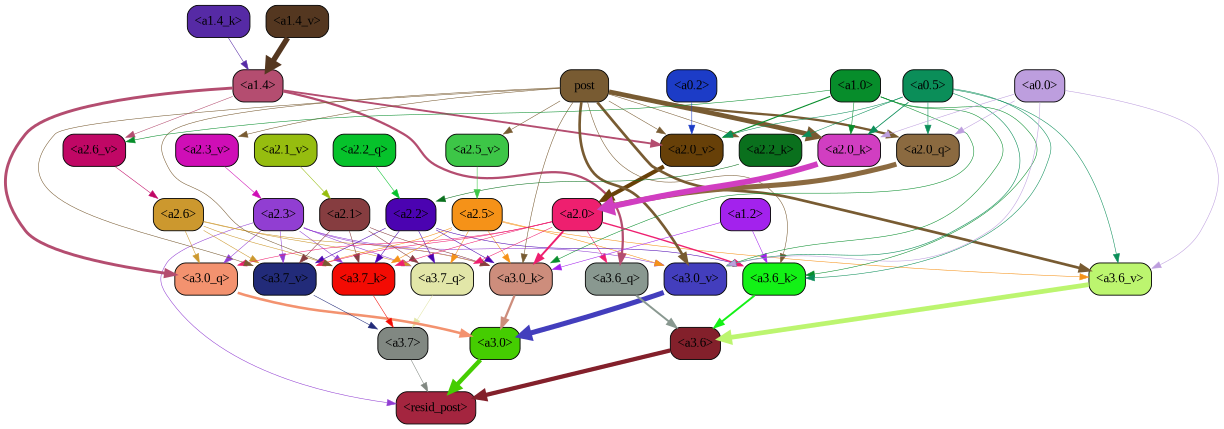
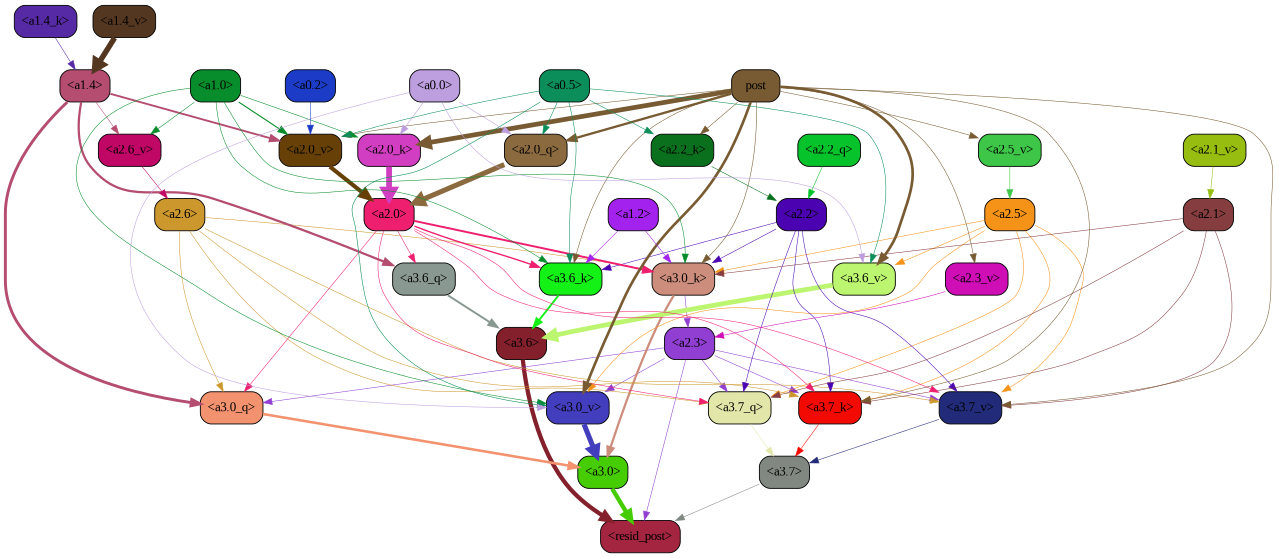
(892, 115) -> none
(392, 247) -> (686, 305)
